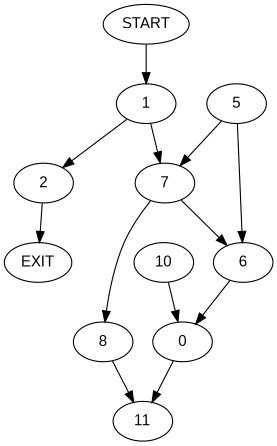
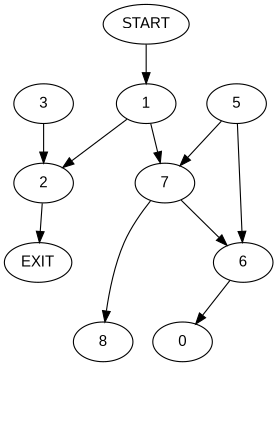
none -> (44, 104)
(164, 262) -> none
(143, 421) -> none
